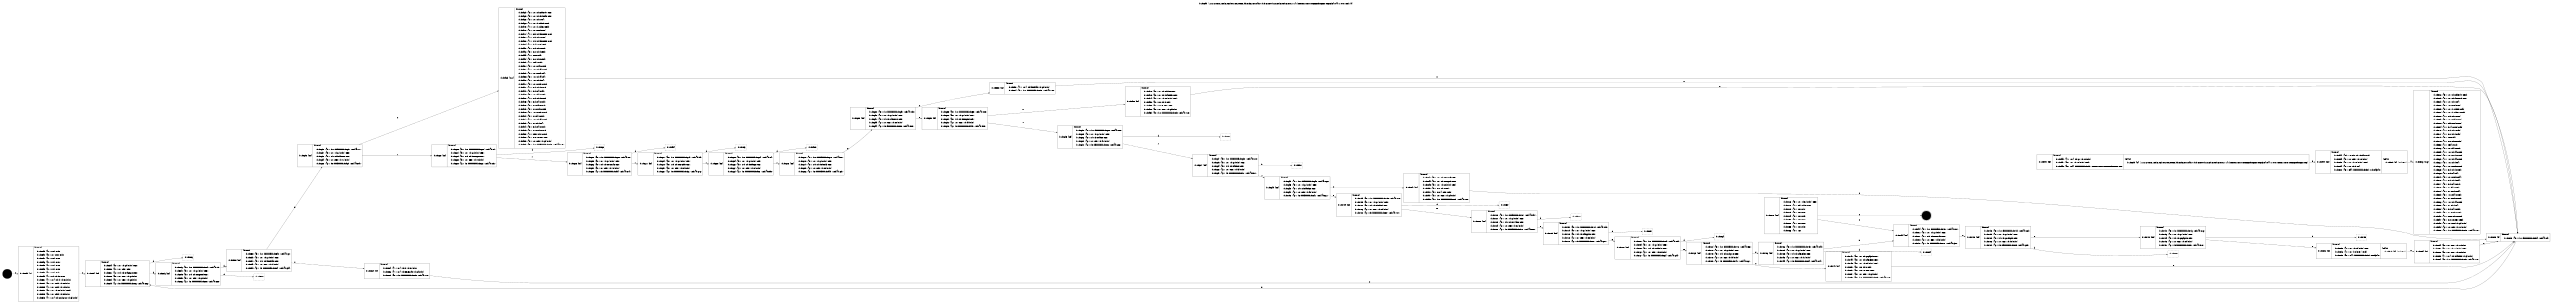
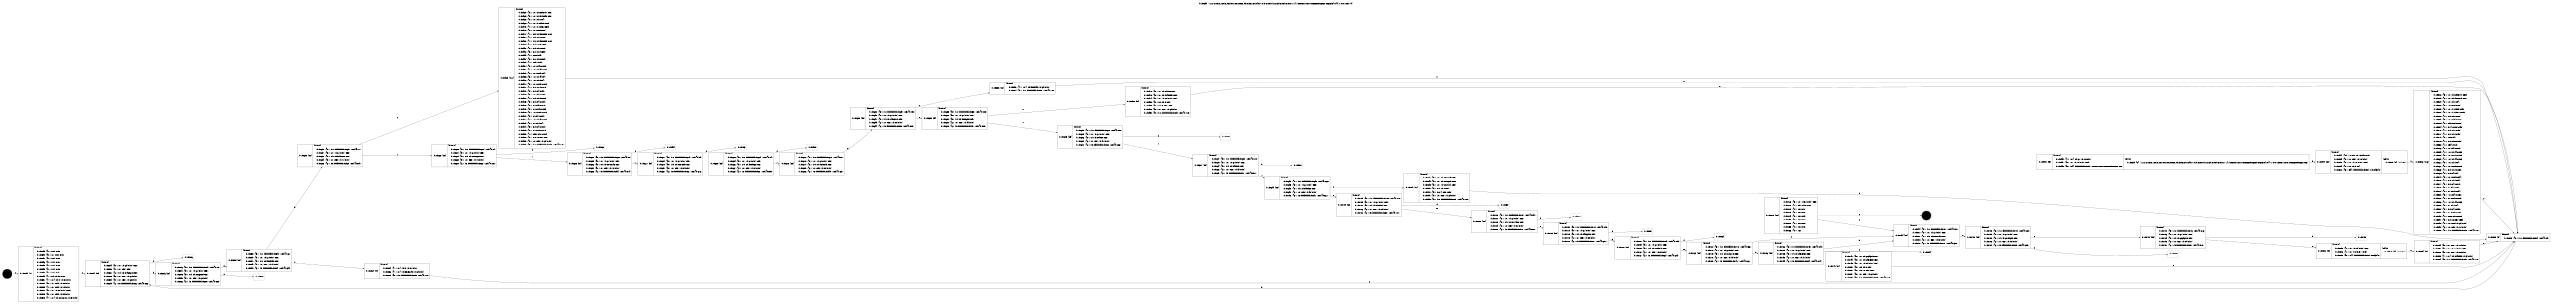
(705, 164) -> none
none -> (2497, 215)
(1788, 268) -> (1822, 238)
